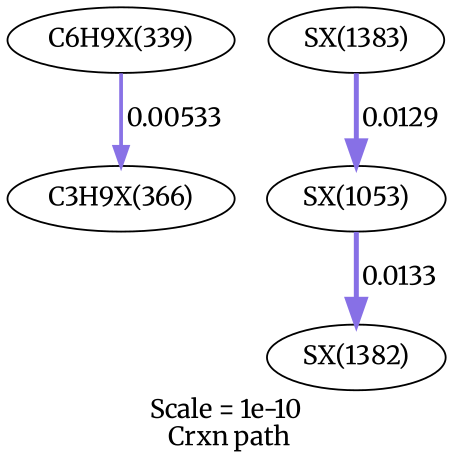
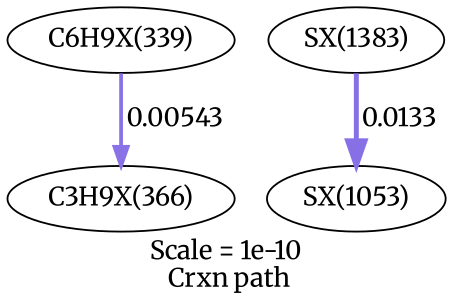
(172, 119) -> (173, 119)
(398, 119) -> (397, 119)
(356, 357) -> none
